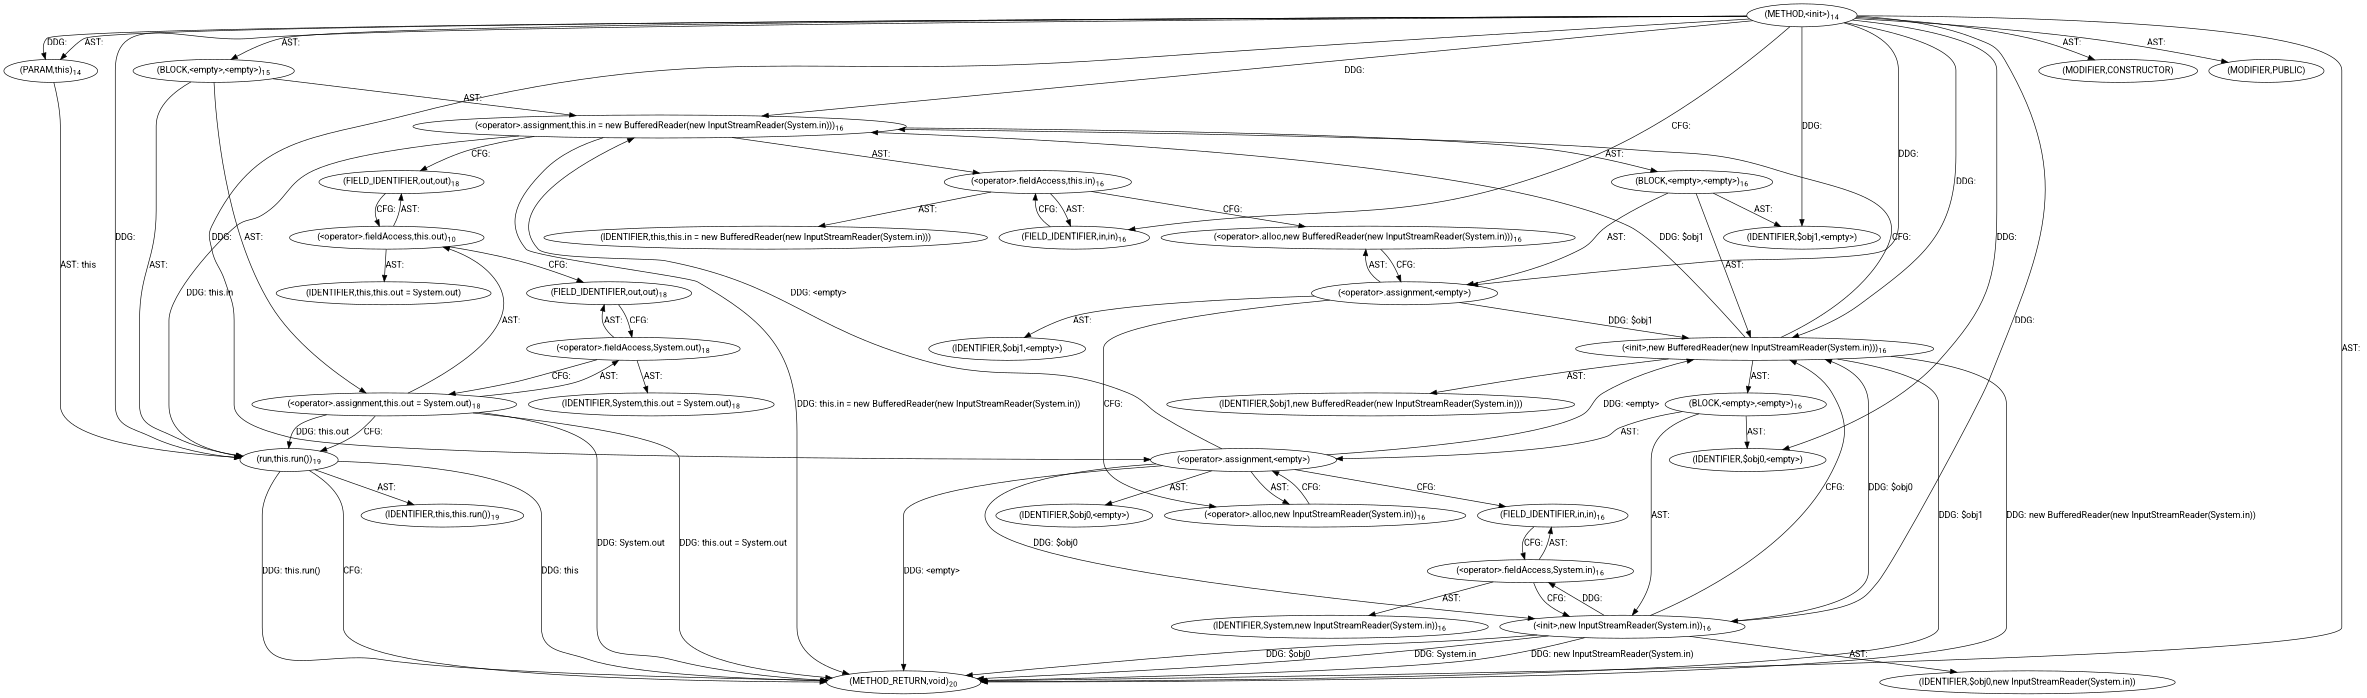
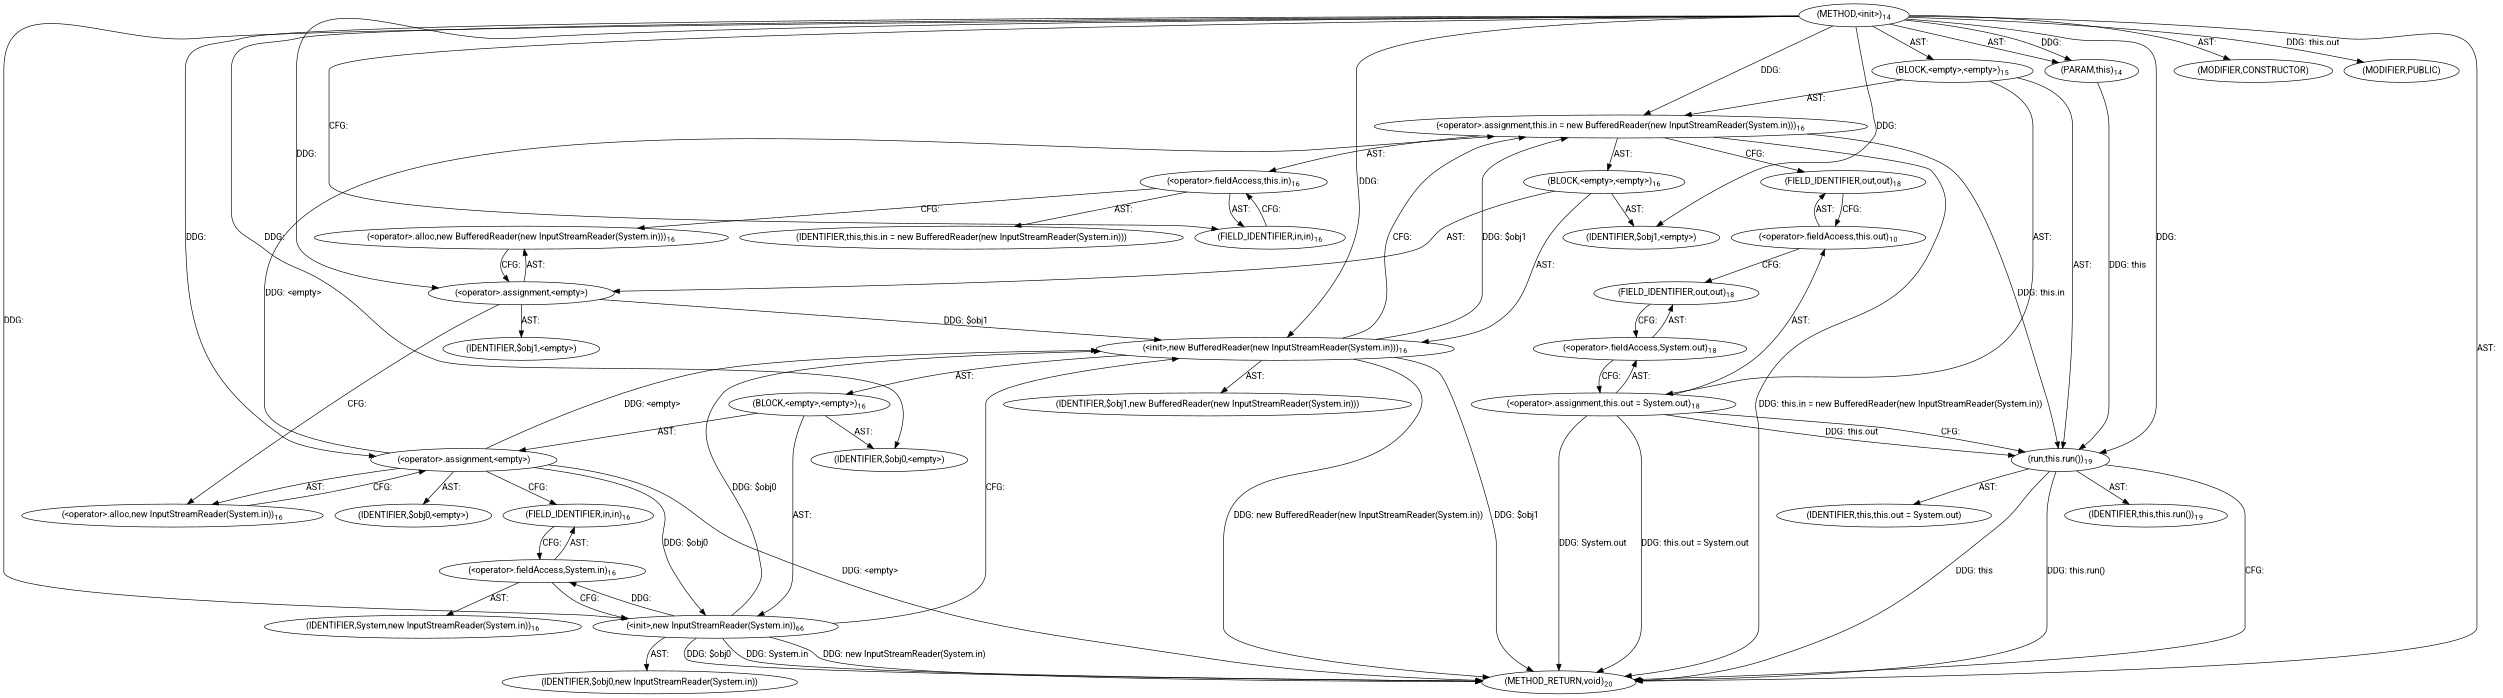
(2158, 43) -> (2313, 43)
(385, 262) -> (1974, 484)
(79, 265) -> (2128, 265)
(651, 404) -> none
(1707, 626) -> (800, 626)
